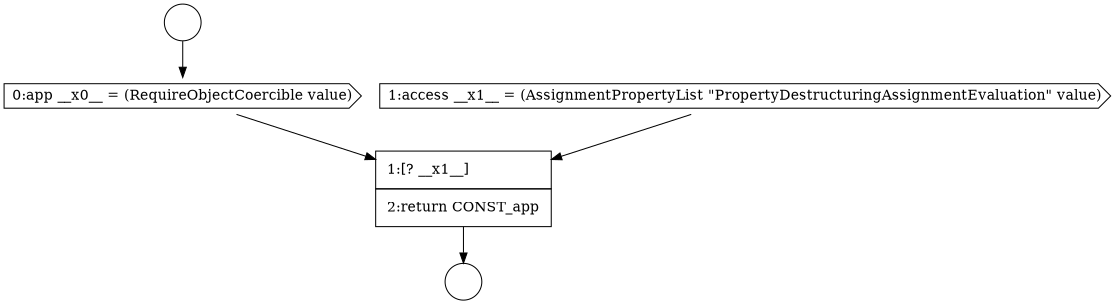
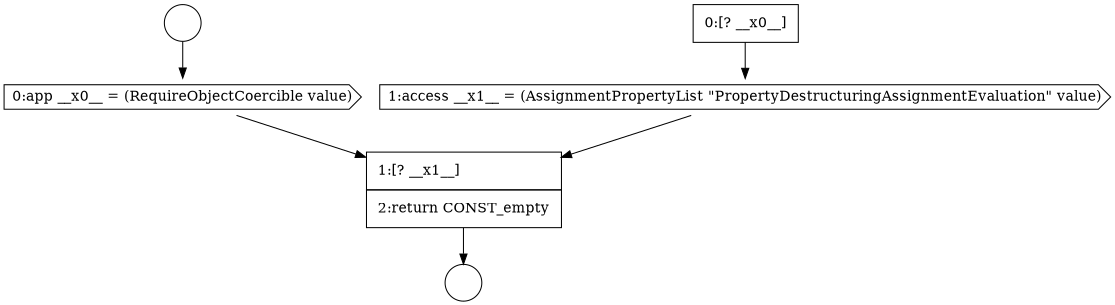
none -> (745, 23)
(463, 207) -> (464, 208)
